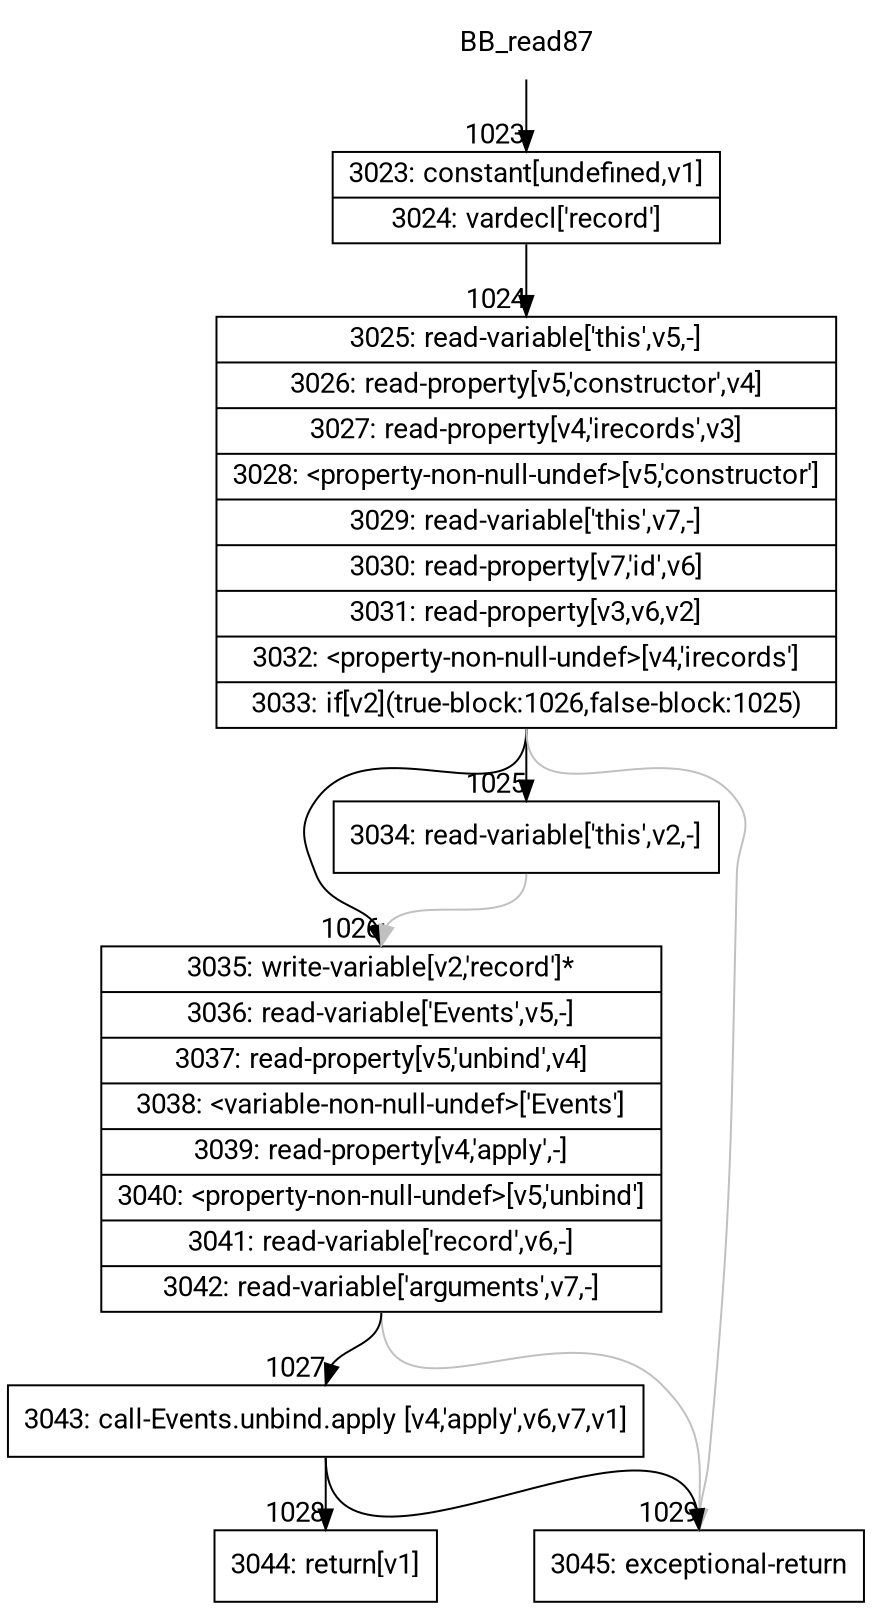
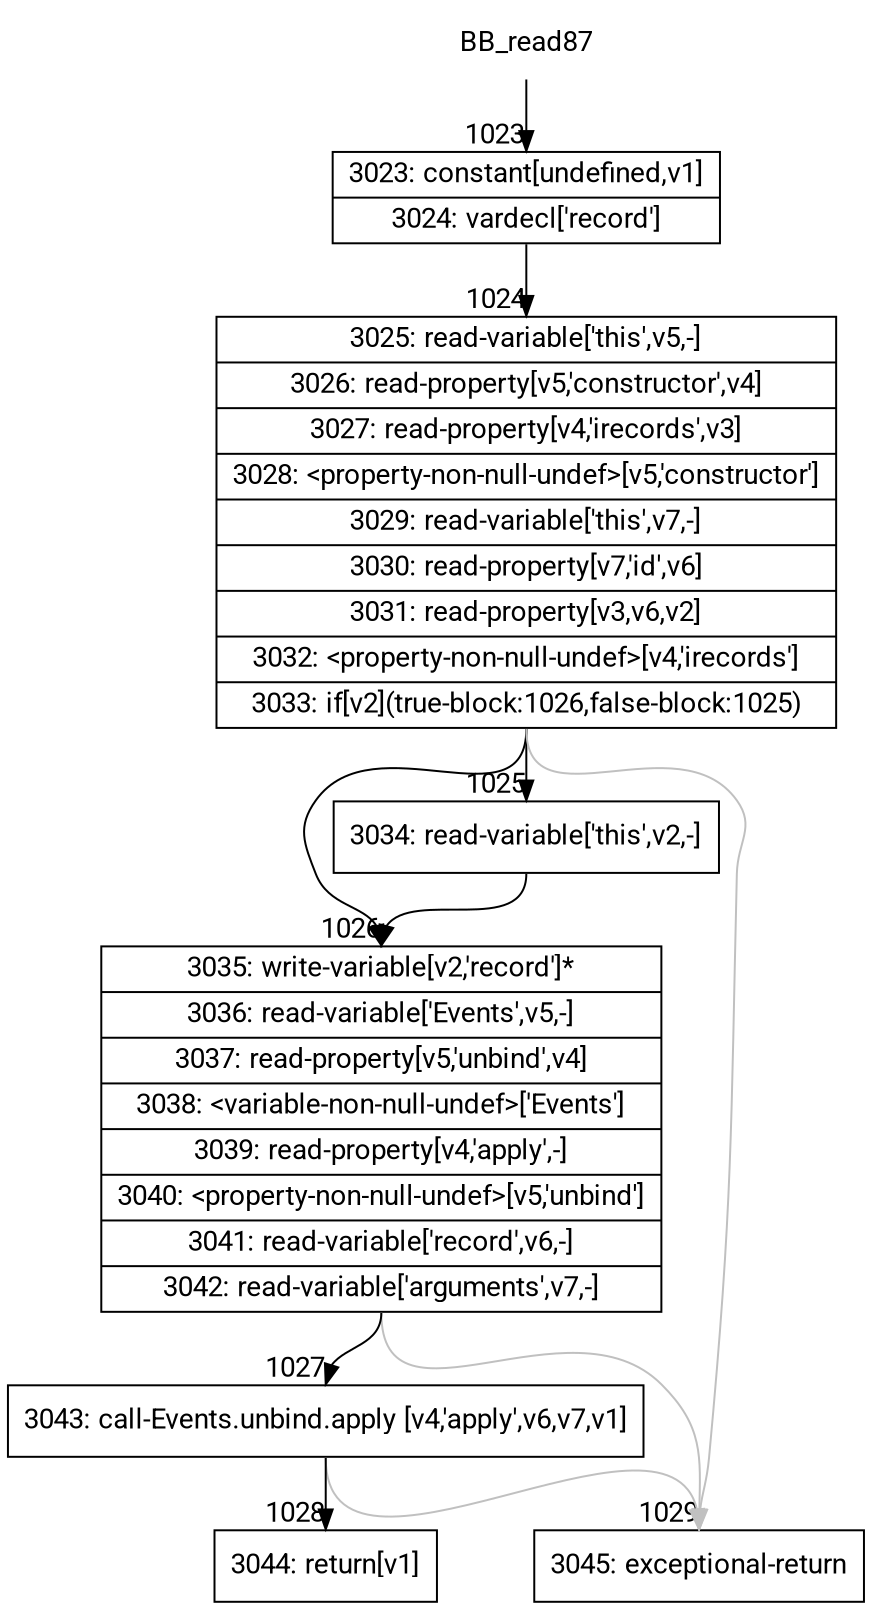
(464, 910) -> (464, 910)
(503, 1496) -> (503, 1496)
